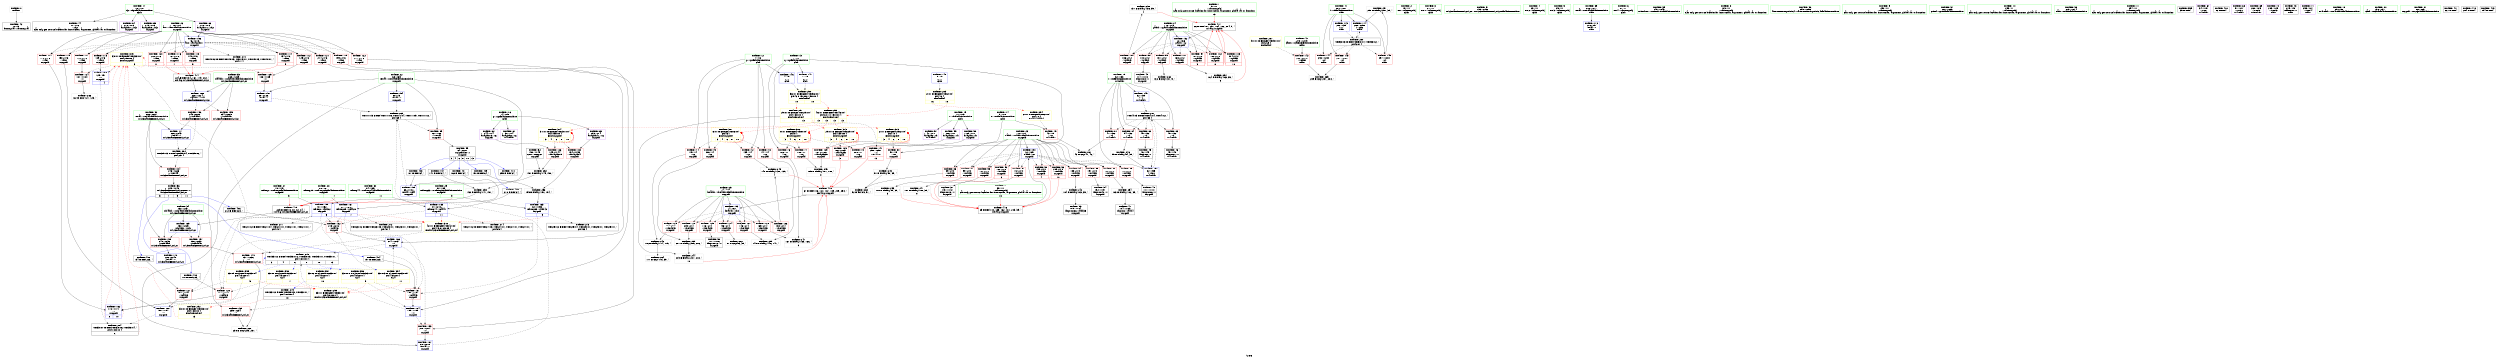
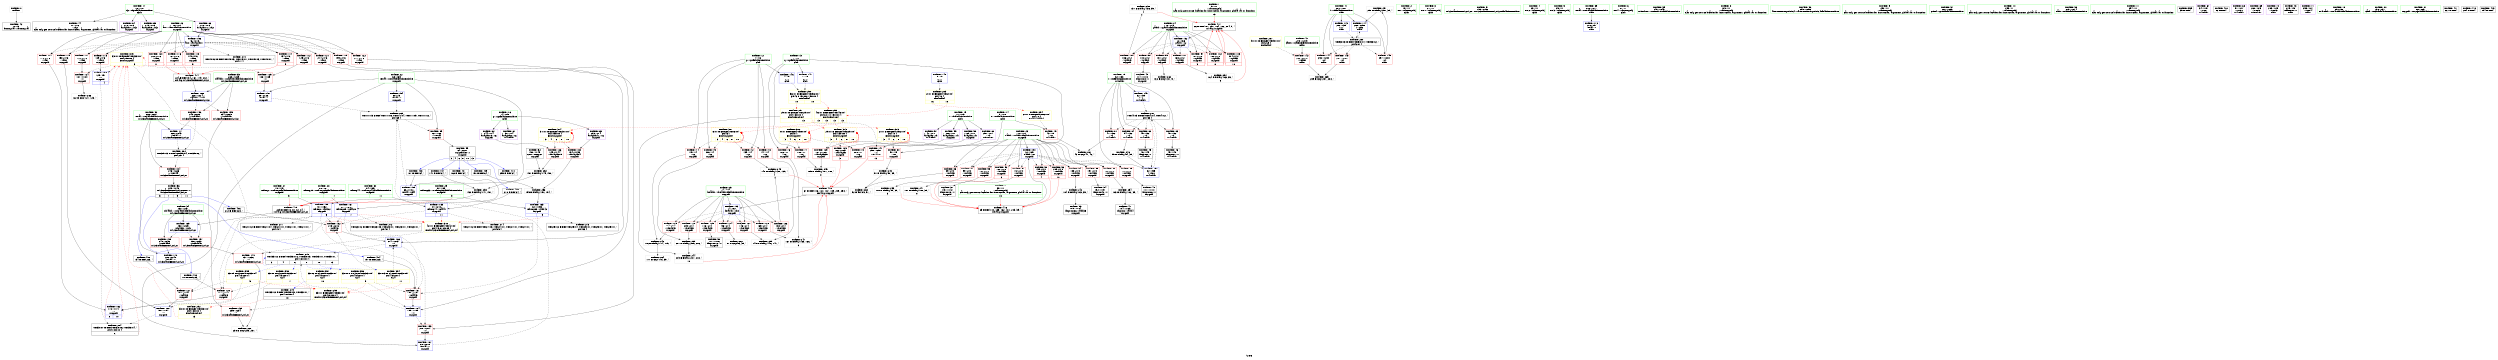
none -> (988, 134)
(146, 180) -> (140, 191)
